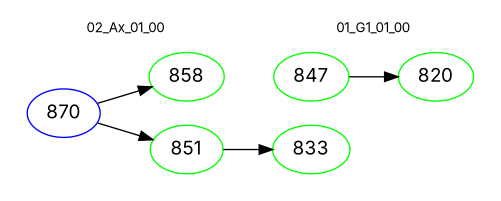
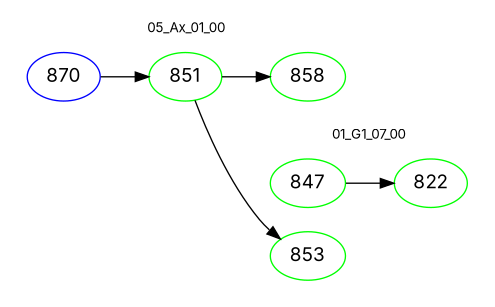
(126, 29) -> (186, 29)
(373, 29) -> (369, 135)
(436, 77) -> (431, 183)
(118, 97) -> (239, 77)
(311, 150) -> (308, 256)
